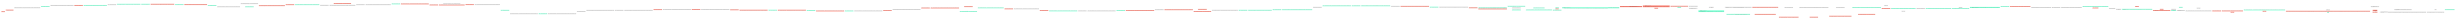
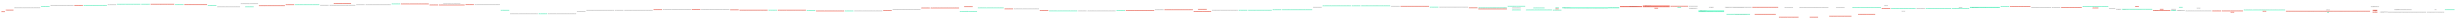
(2071, 7) -> (2071, 7)
